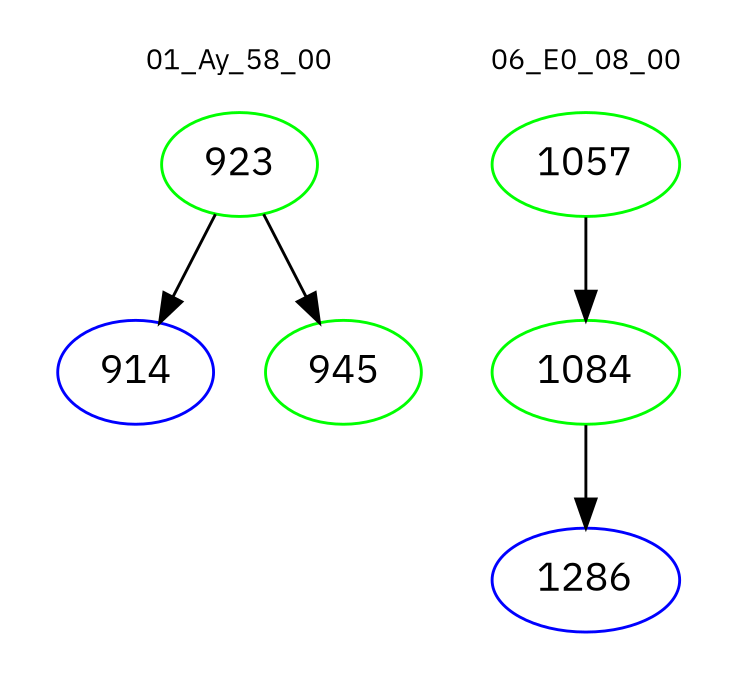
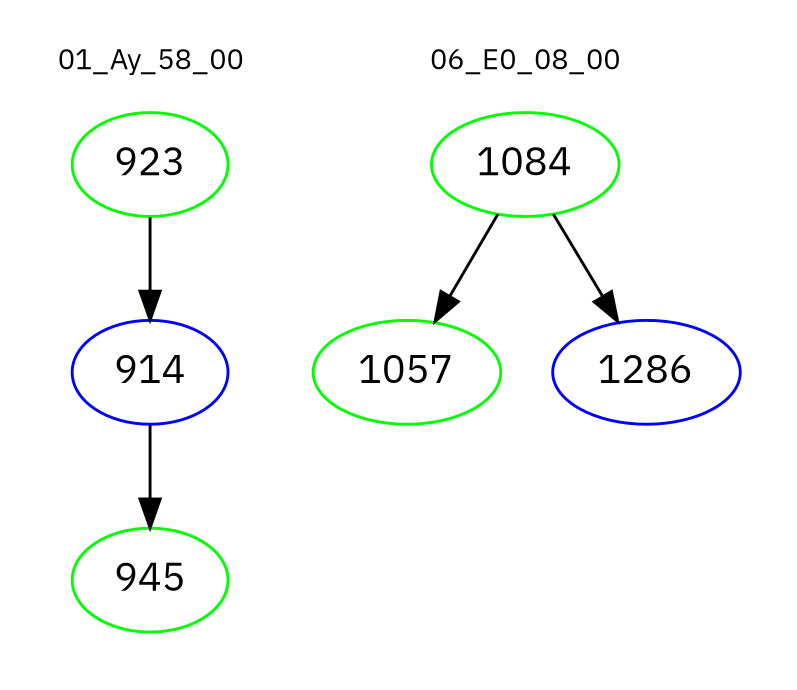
(586, 254) -> (474, 255)
(285, 255) -> (150, 462)
